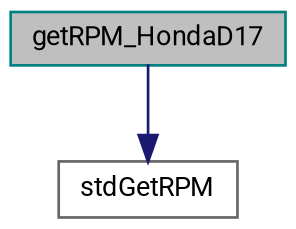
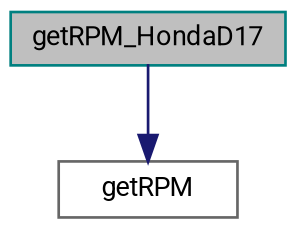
(148, 189) -> (148, 189)
